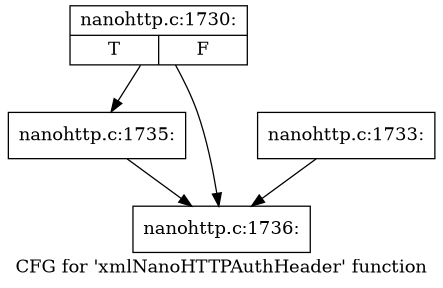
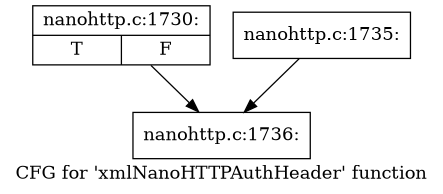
(129, 83) -> none
(346, 136) -> none
